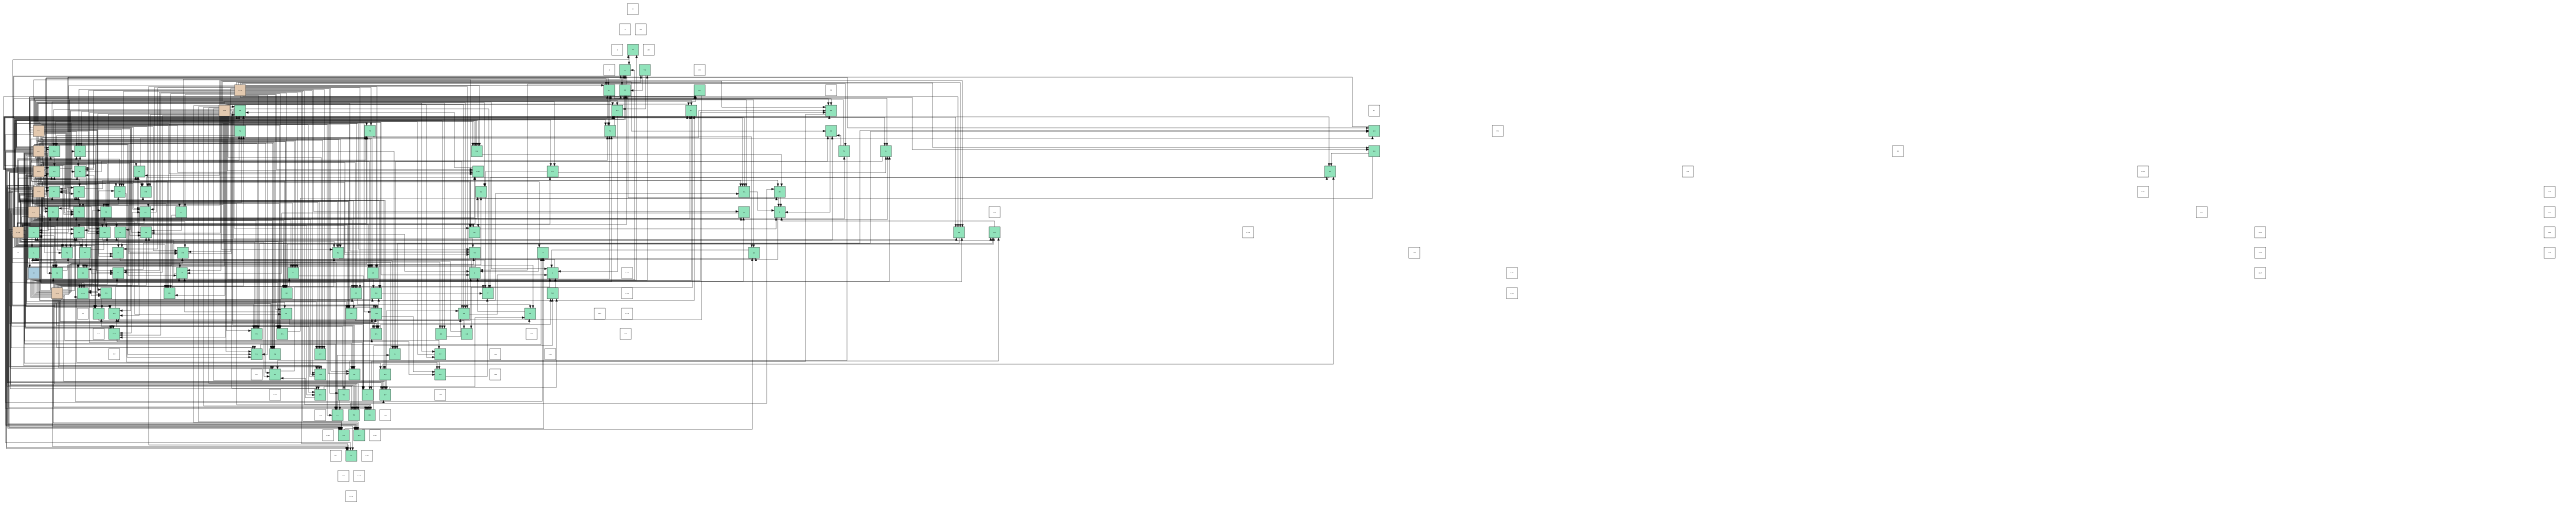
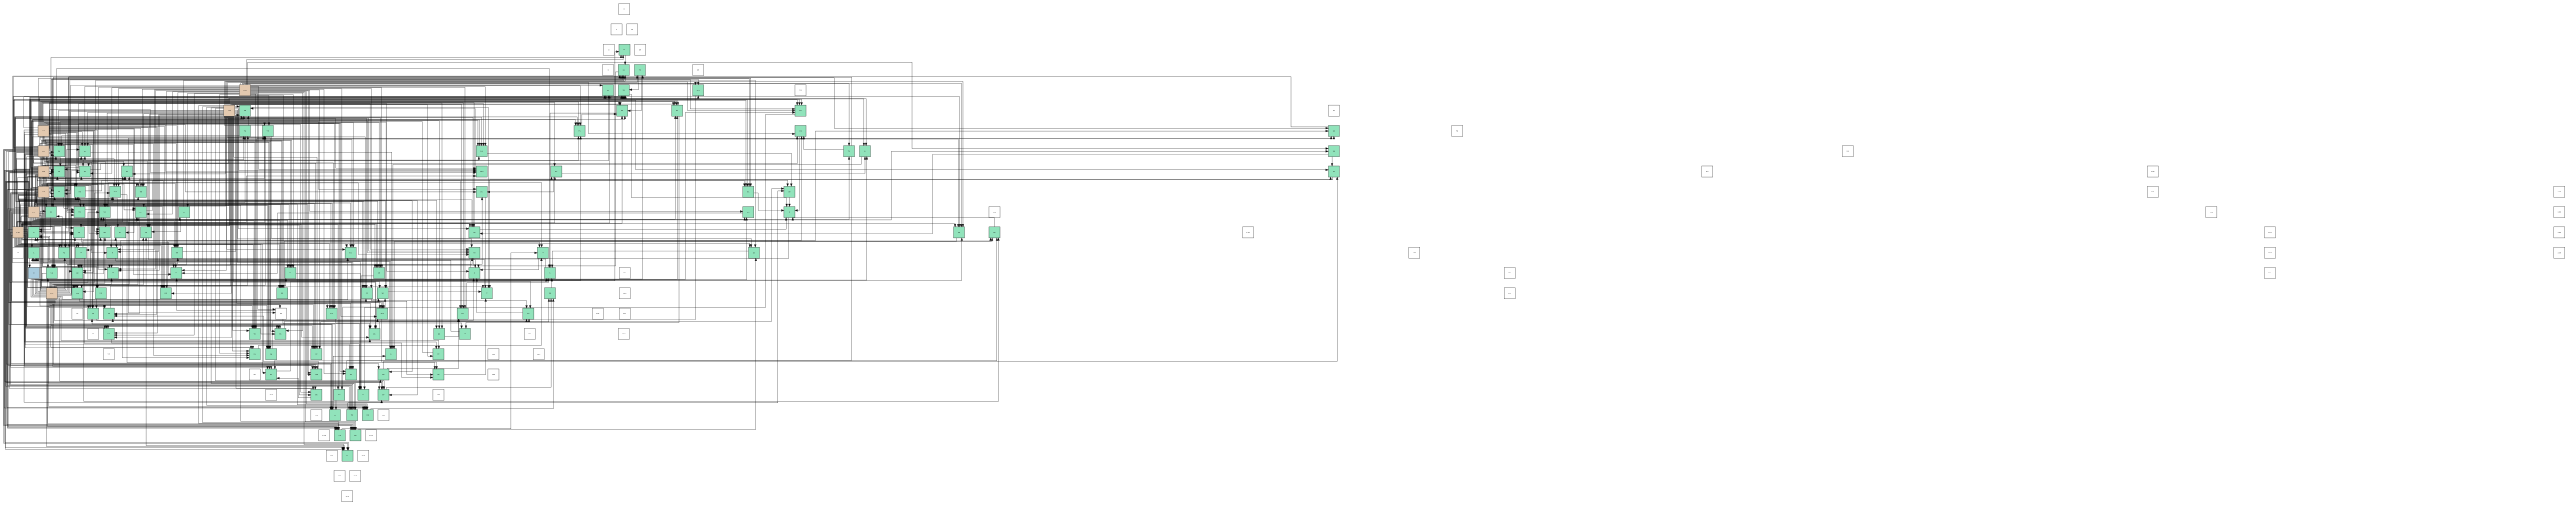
none -> (423, 60)
(270, 79) -> none
none -> (313, 124)
(491, 219) -> none
(286, 314) -> (281, 314)
(475, 385) -> (412, 322)
